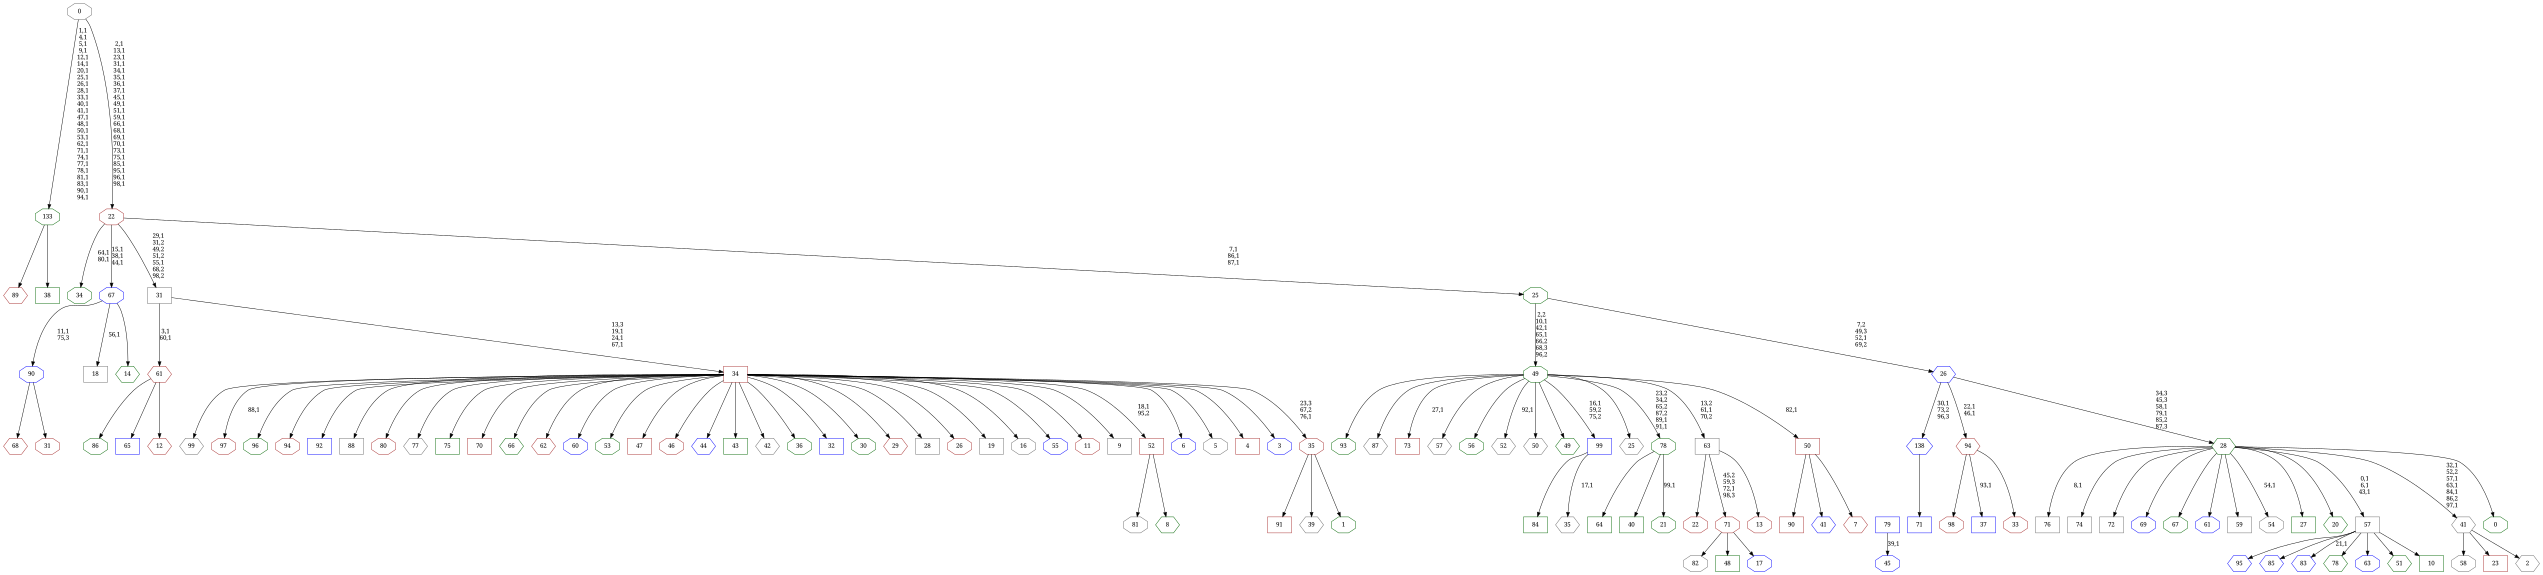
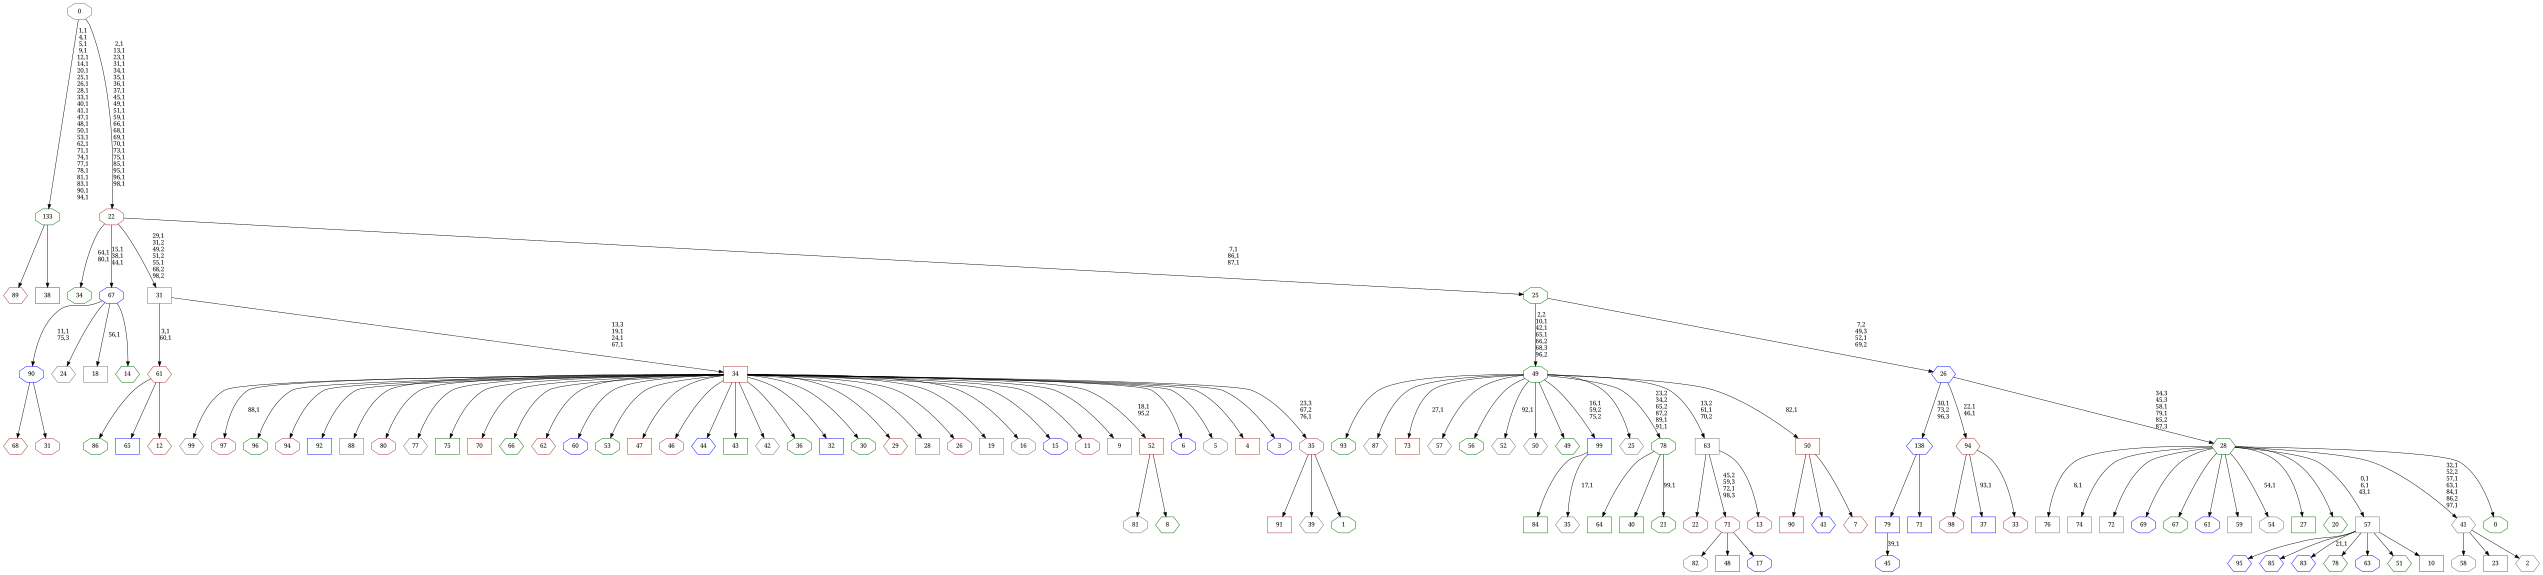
none -> (64, 374)
(1056, 446) -> (1056, 446)
none -> (1904, 483)
